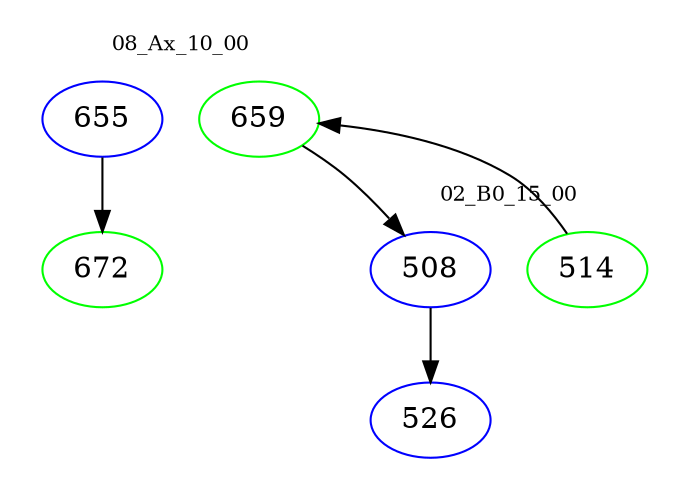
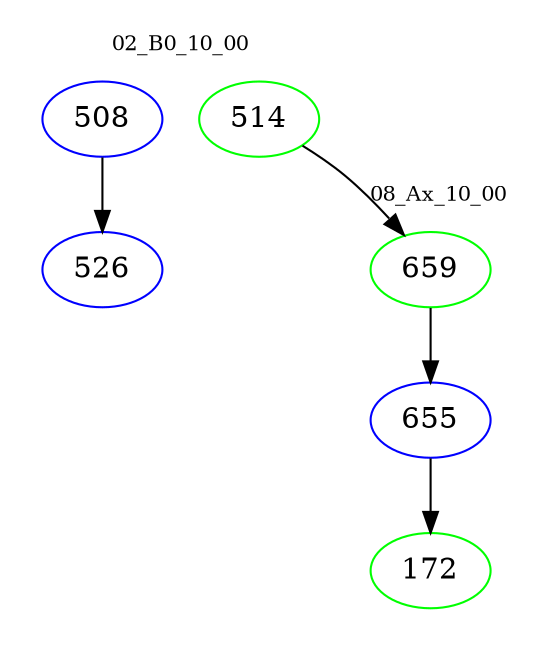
(509, 195) -> (181, 45)
(367, 196) -> (431, 335)
(102, 270) -> (431, 571)
